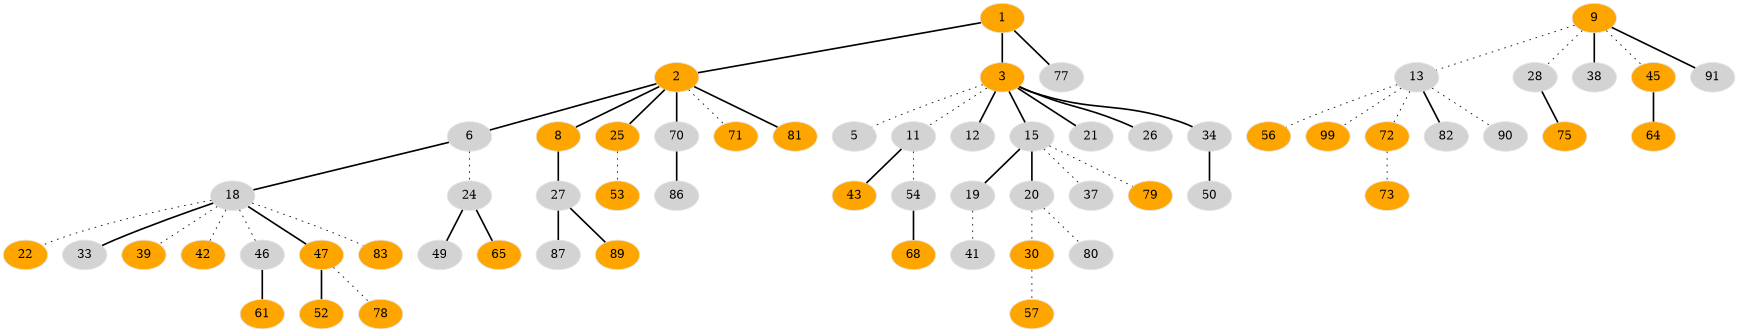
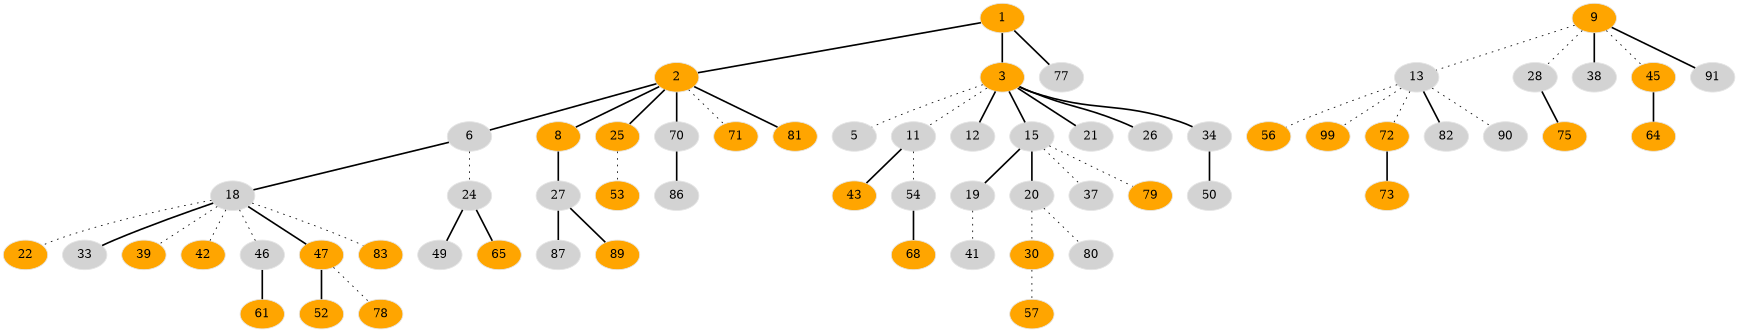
(1387, 166) -> (1387, 166)
